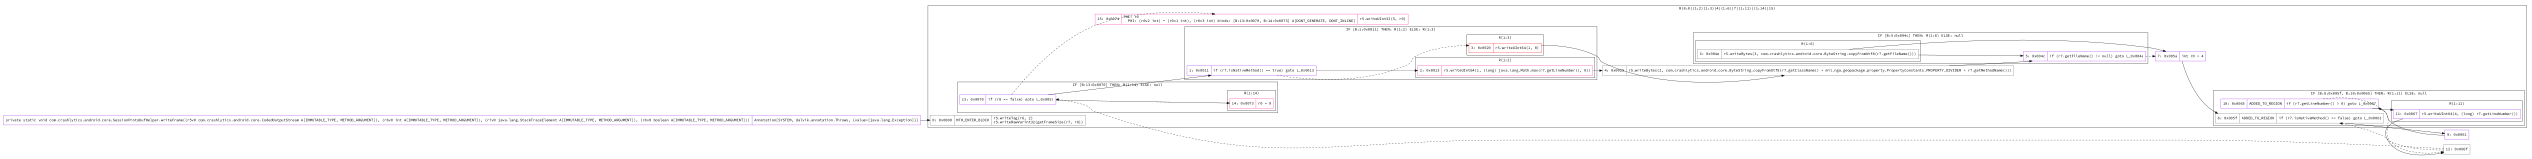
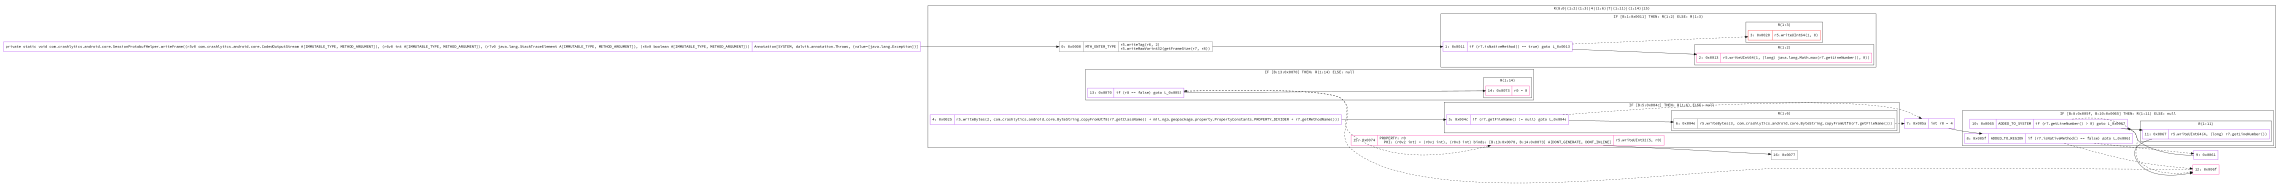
(1132, 17) -> (1394, 138)
(2006, 40) -> (1898, 124)
(1970, 55) -> (1620, 121)
(1596, 71) -> none
(1808, 71) -> (1136, 120)
(1658, 79) -> none
(1128, 85) -> (1326, 47)
(2266, 104) -> (2015, 124)
(2300, 118) -> (2049, 138)
(973, 120) -> (1101, 47)
(2418, 131) -> (2167, 151)
(2383, 136) -> (2126, 160)
(2457, 149) -> (2206, 170)
none -> (1784, 155)
